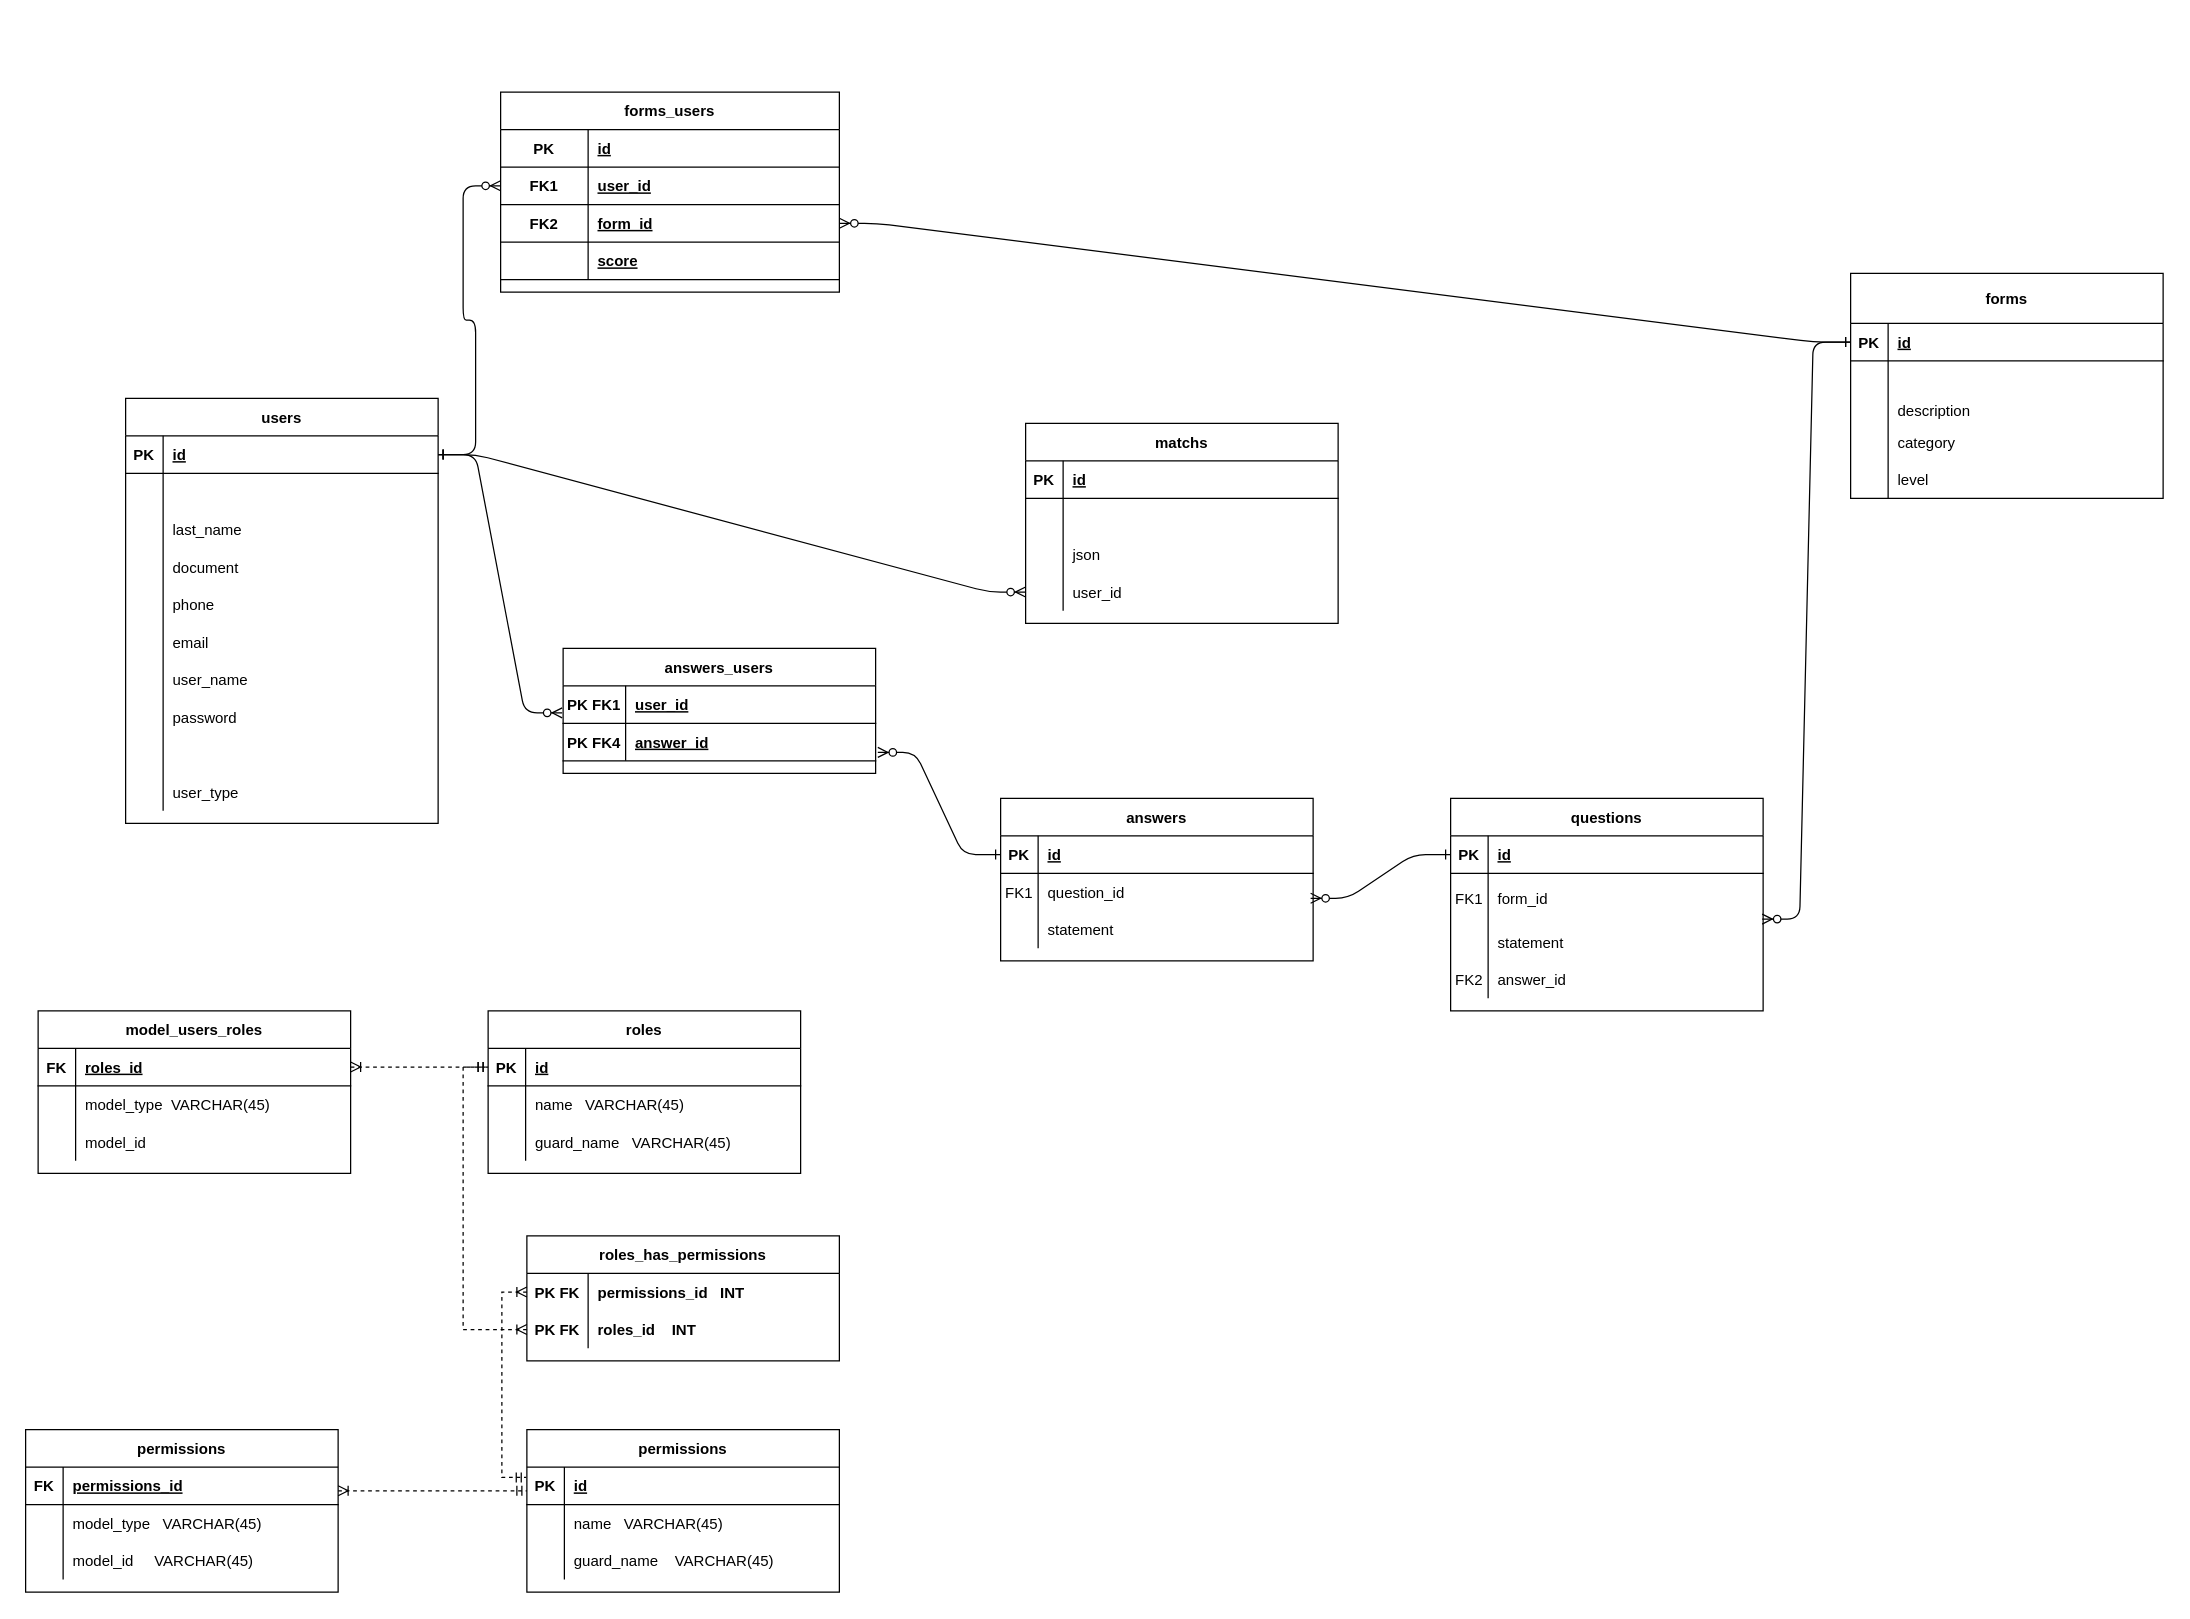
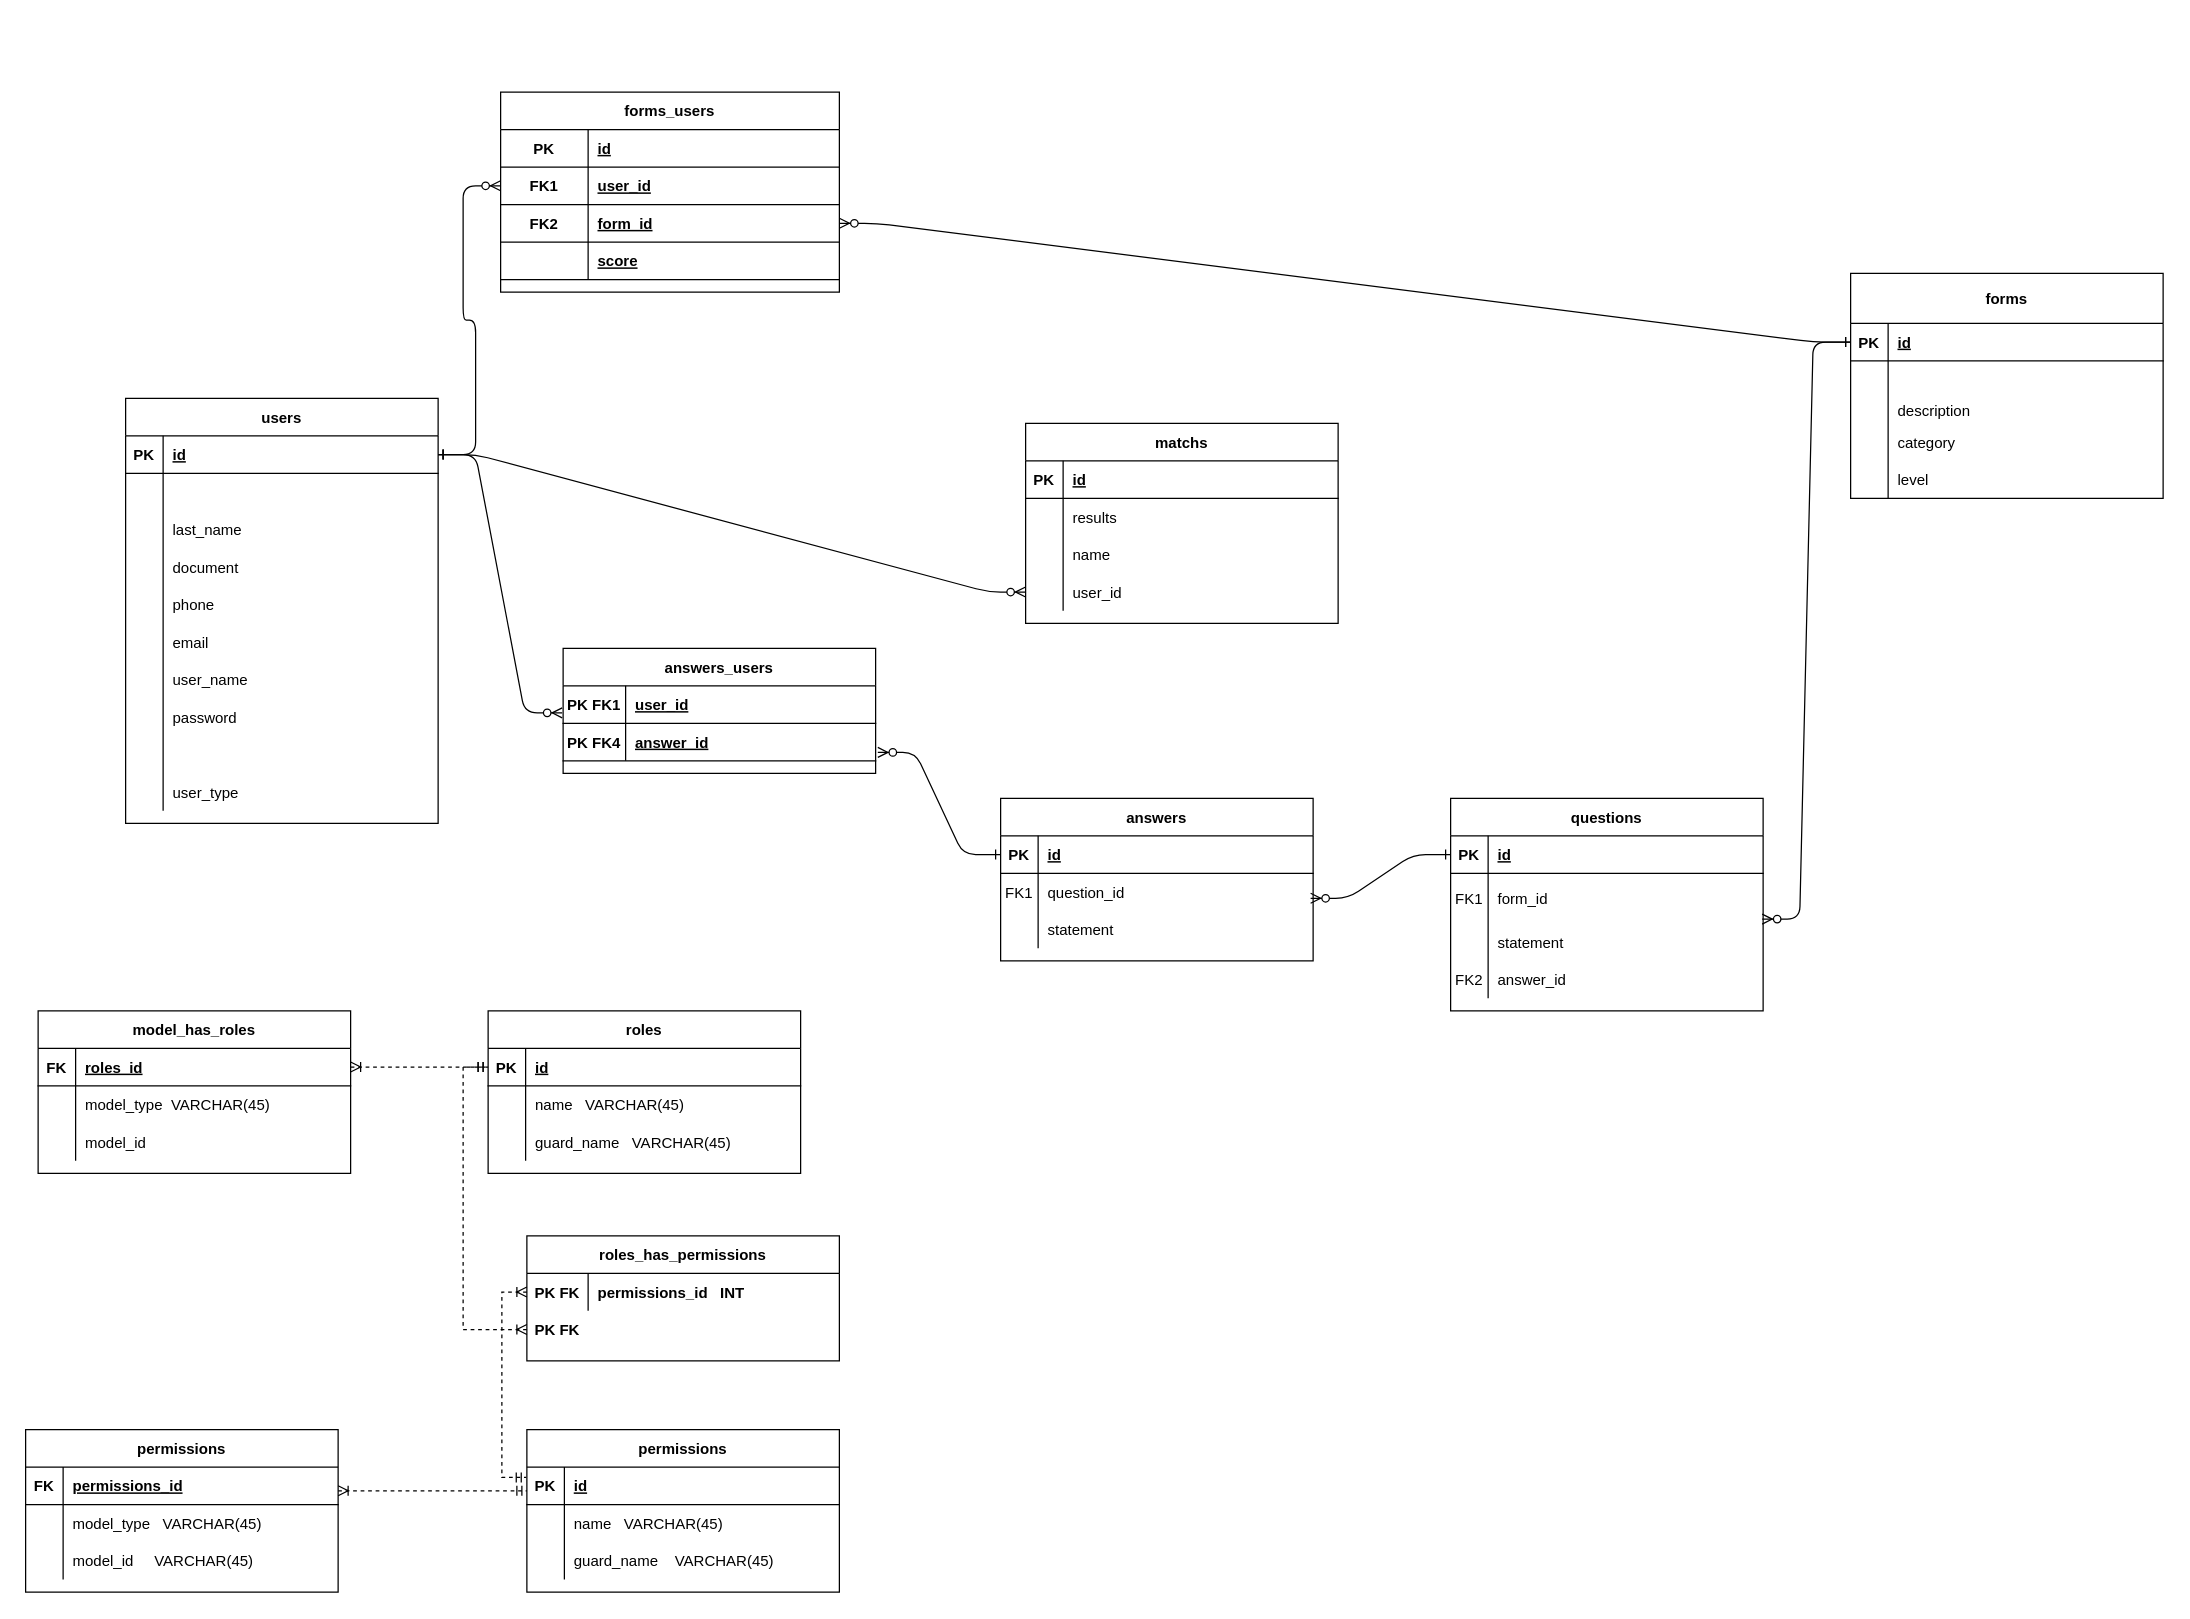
none -> (1201, 517)
(1089, 555) -> (1089, 555)
(194, 1030) -> (194, 1030)
(714, 1329) -> none
